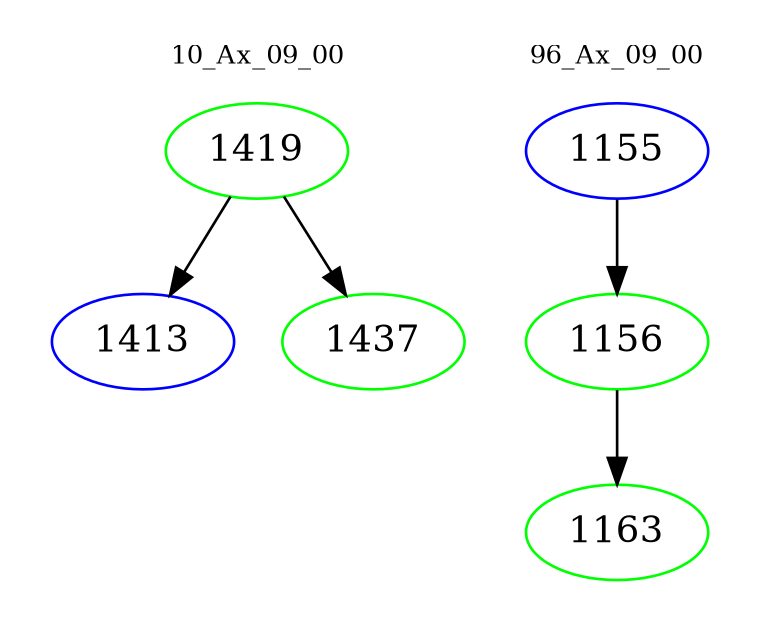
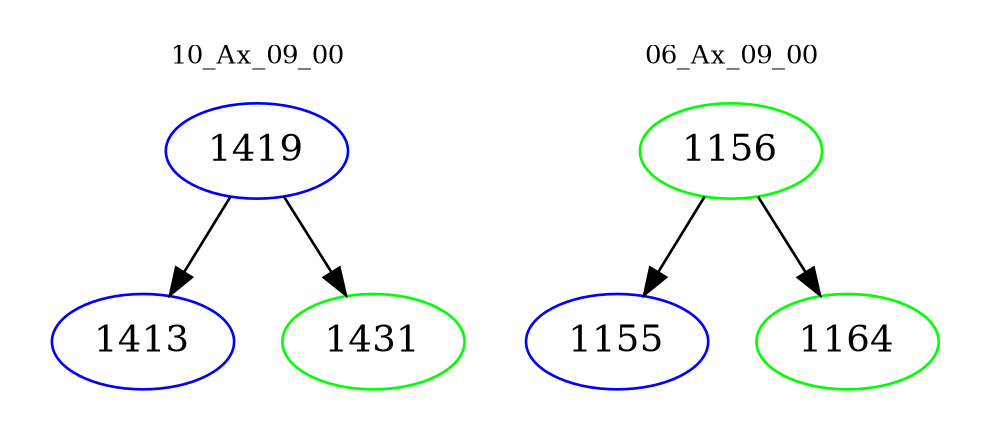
(617, 57) -> (732, 57)
(257, 151) -> (257, 151)
(617, 233) -> (681, 234)
(373, 342) -> (373, 342)
(617, 532) -> (848, 342)
